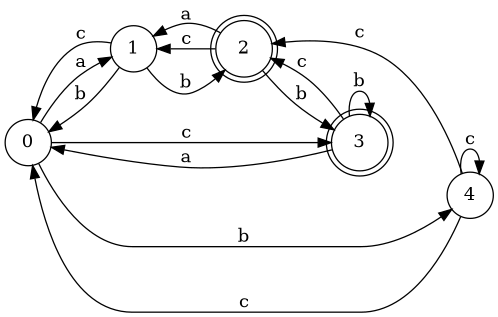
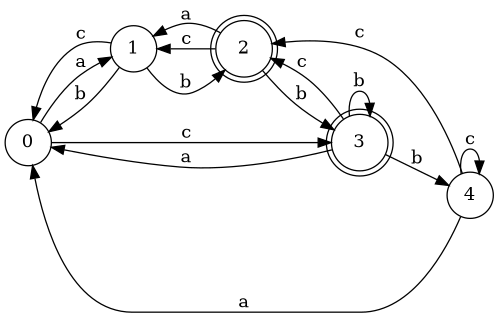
(224, 247) -> (411, 167)
(244, 303) -> (244, 303)
